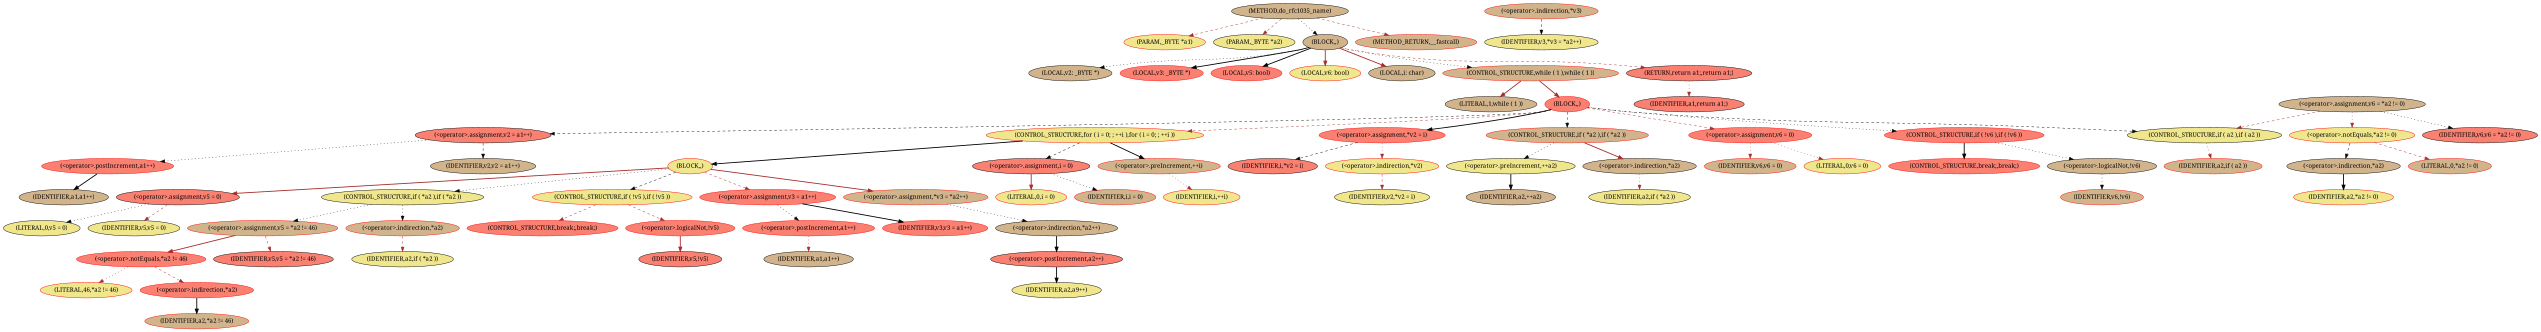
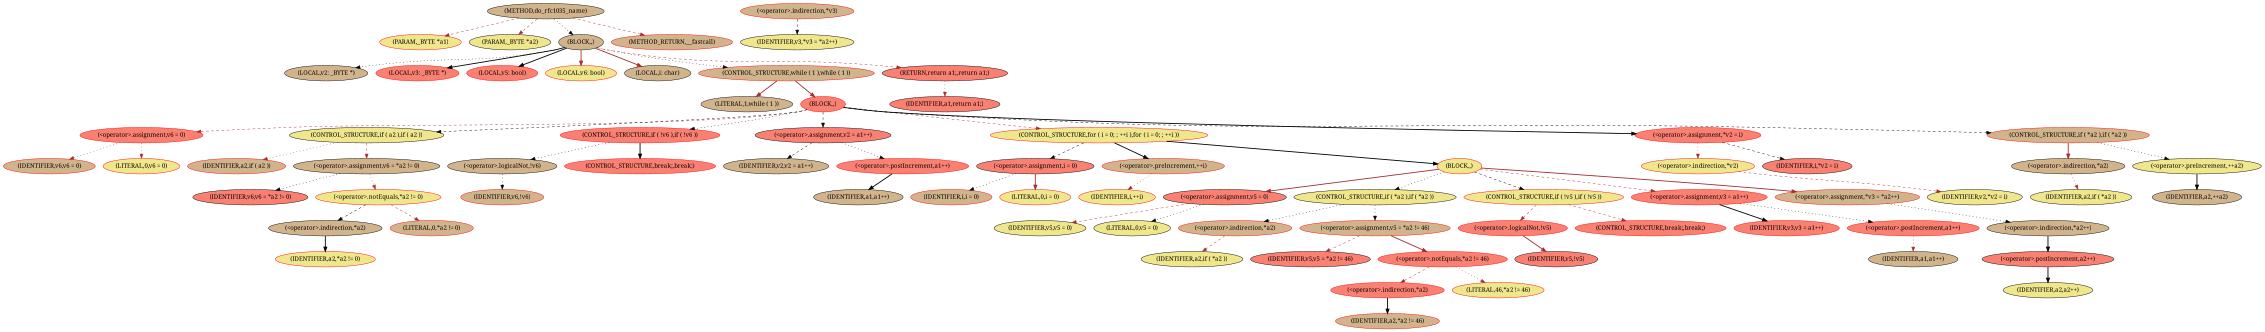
(2281, 119) -> (367, 149)
(1057, 290) -> (2048, 290)
